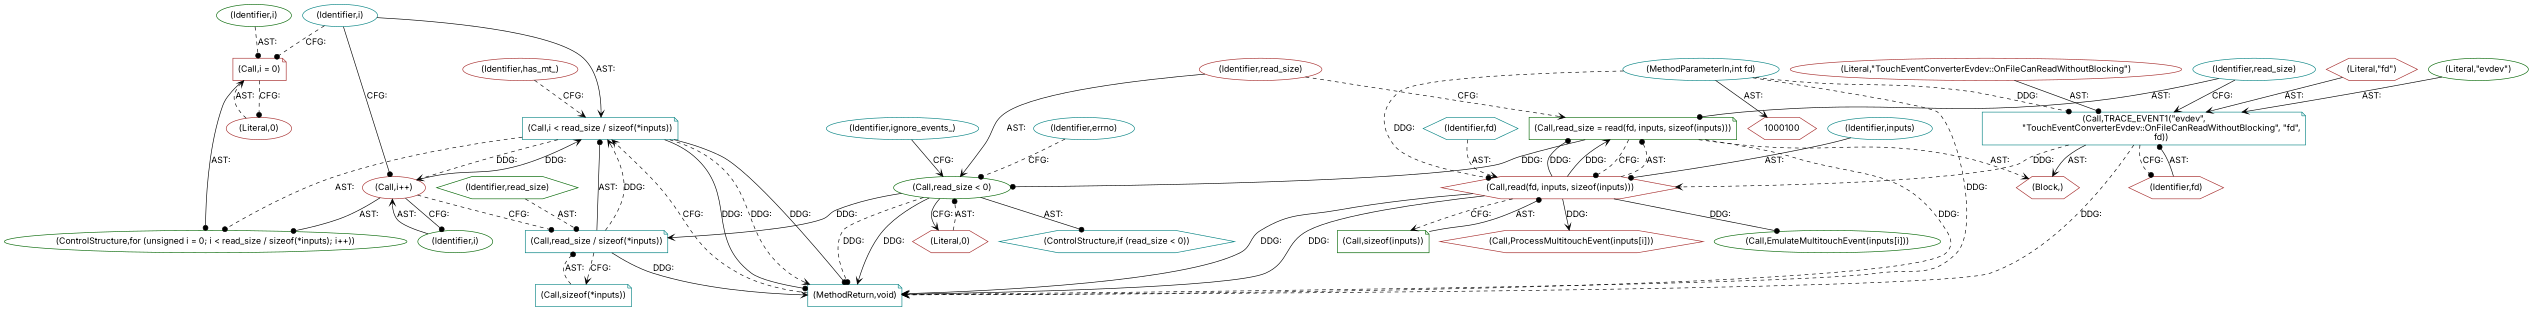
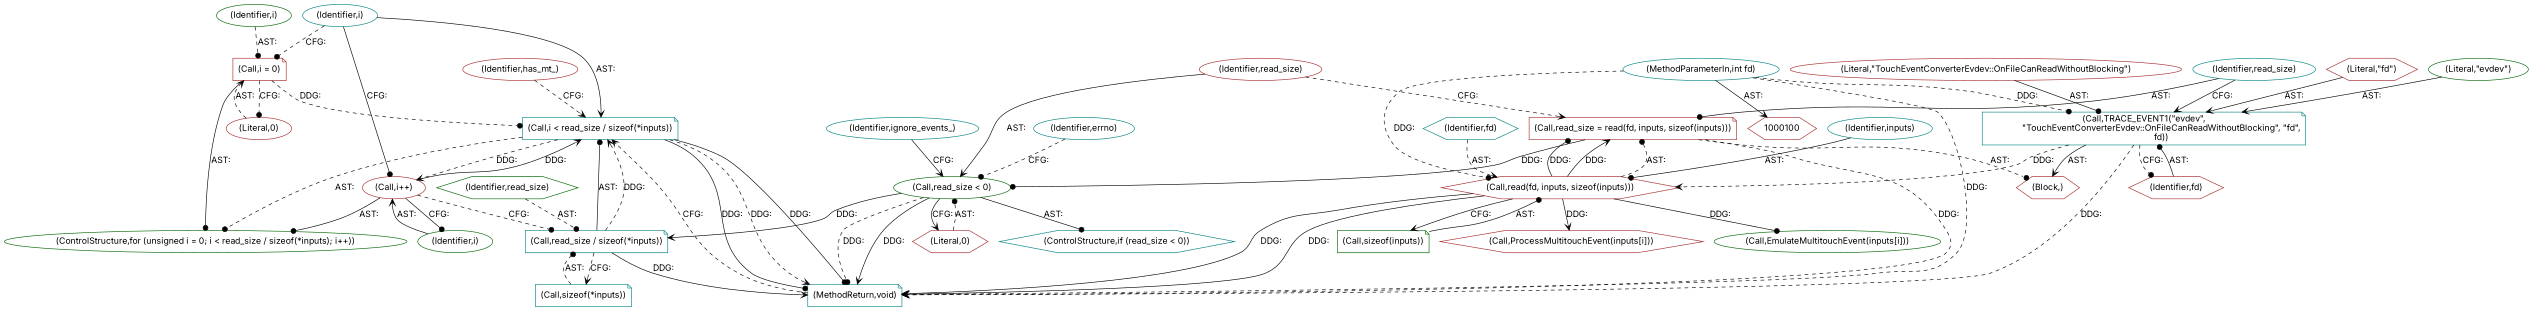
none -> (390, 117)
(1633, 129) -> (1633, 129)
(1862, 147) -> (1862, 147)
(1617, 160) -> none
(1464, 212) -> (1464, 212)
